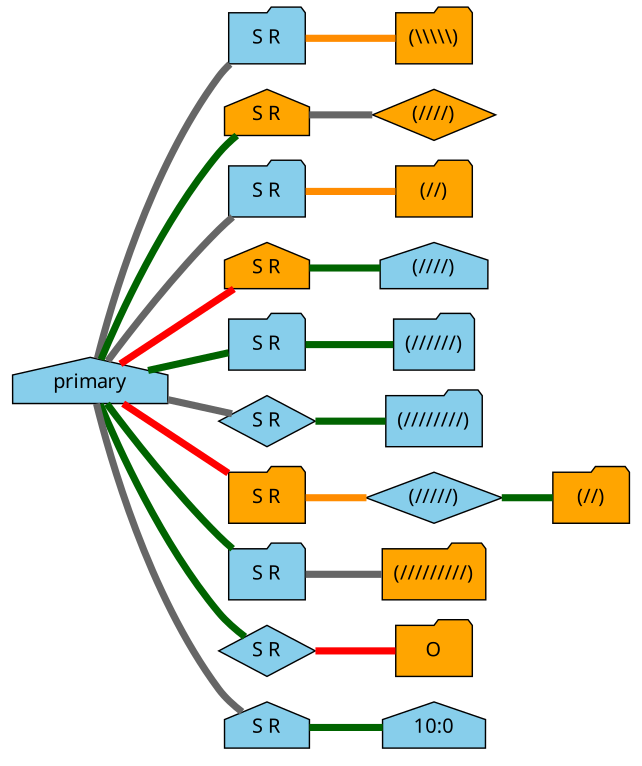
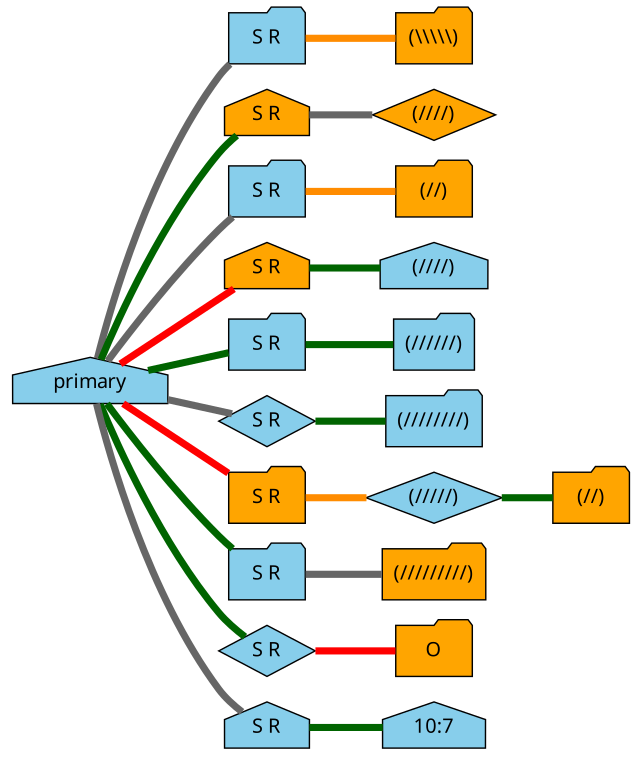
(434, 727) -> (434, 727)
